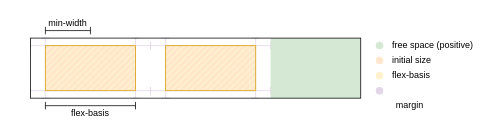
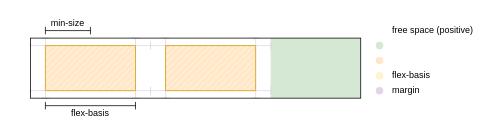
(68, 23) -> (68, 23)
(435, 45) -> (435, 30)
(413, 60) -> none
(417, 105) -> (413, 90)
